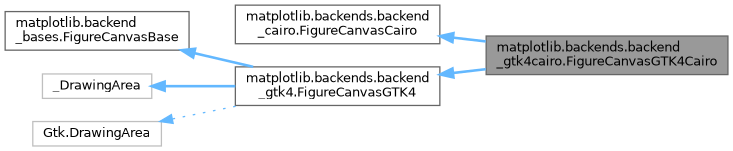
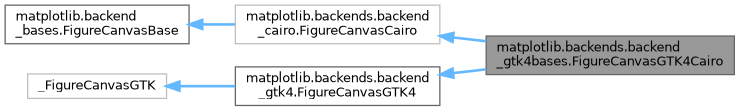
(338, 24) -> (338, 24)
(607, 55) -> (610, 55)
(224, 60) -> (219, 24)
(97, 86) -> (97, 86)
(97, 134) -> none
